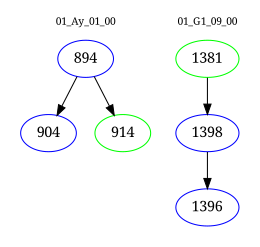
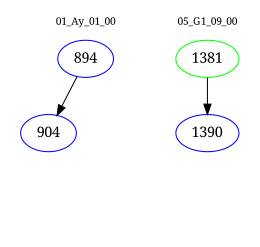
(207, 22) -> (207, 22)
(123, 133) -> none
(207, 133) -> (207, 133)
(207, 207) -> none
